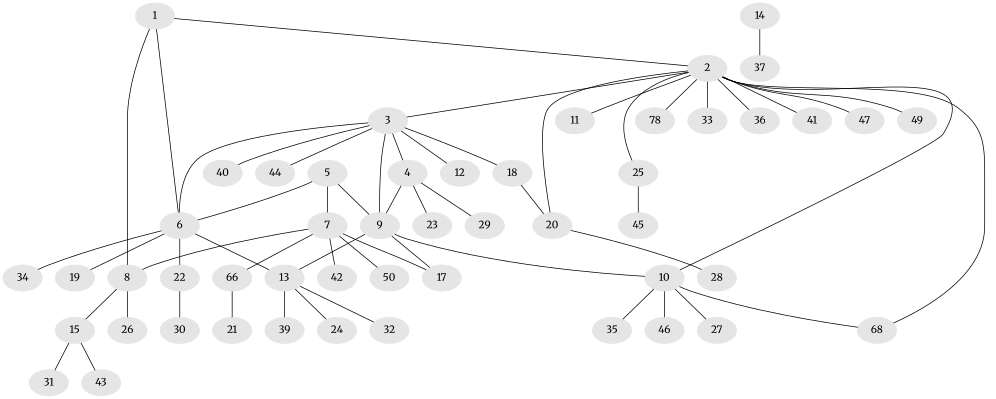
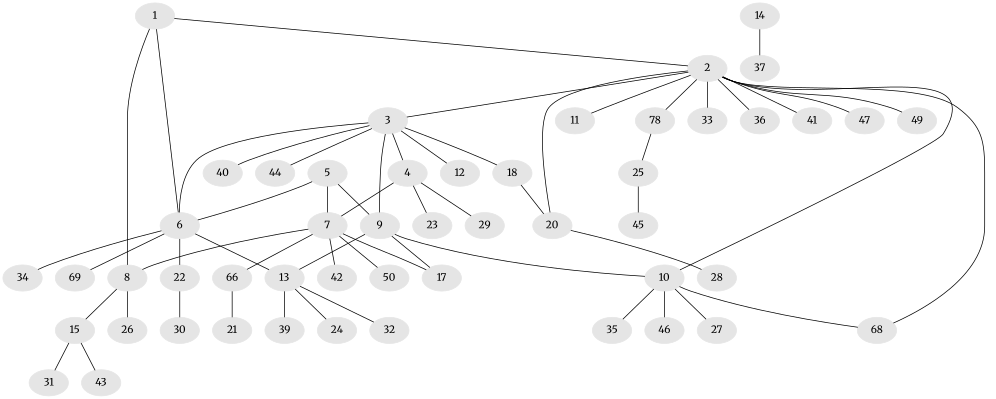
(634, 101) -> (647, 147)
(394, 199) -> (367, 199)
(75, 278) -> (75, 278)
